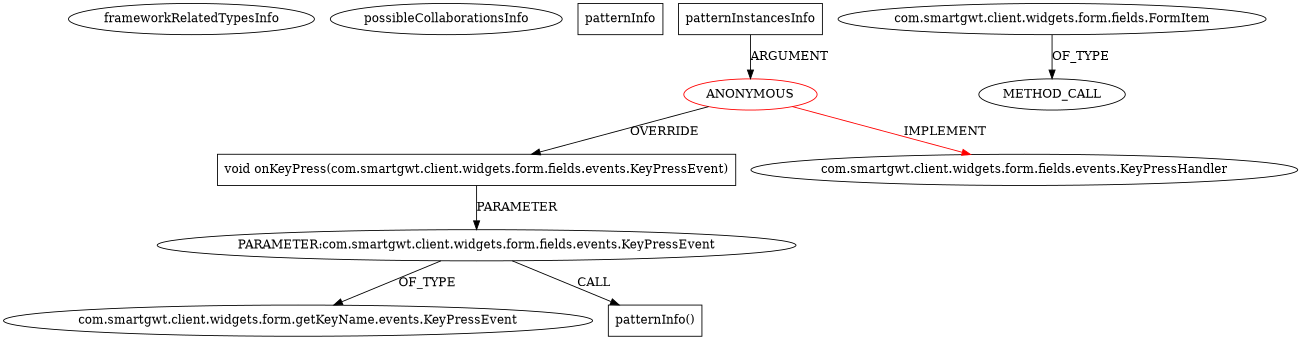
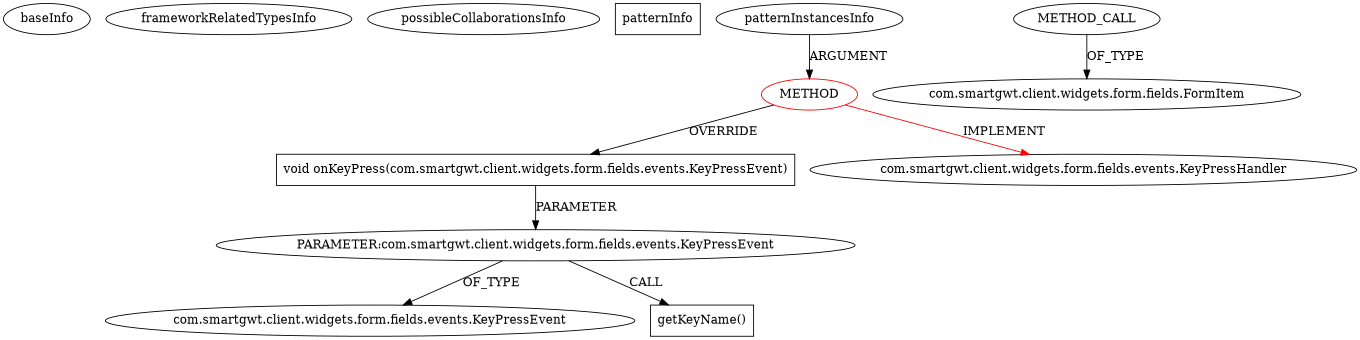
none -> (47, 19)
(750, 19) -> (810, 19)
(1052, 52) -> (1087, 52)
(750, 94) -> (810, 94)
(298, 321) -> (370, 321)
(655, 321) -> (702, 321)
